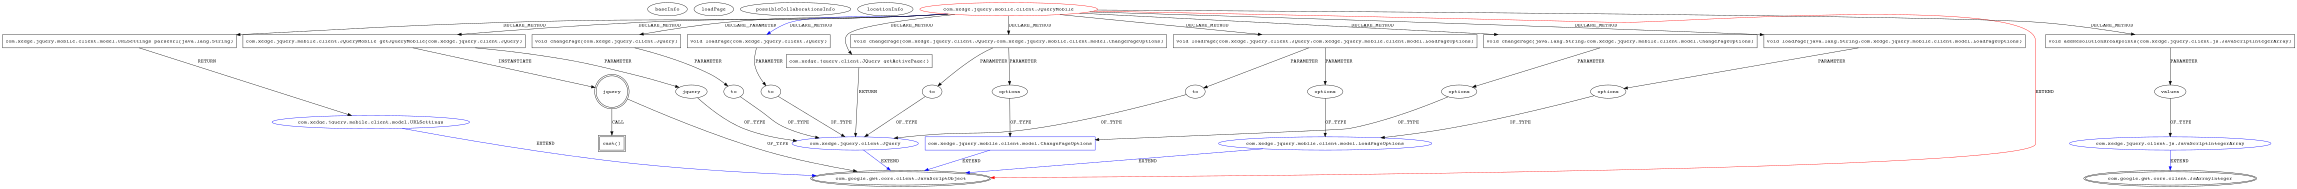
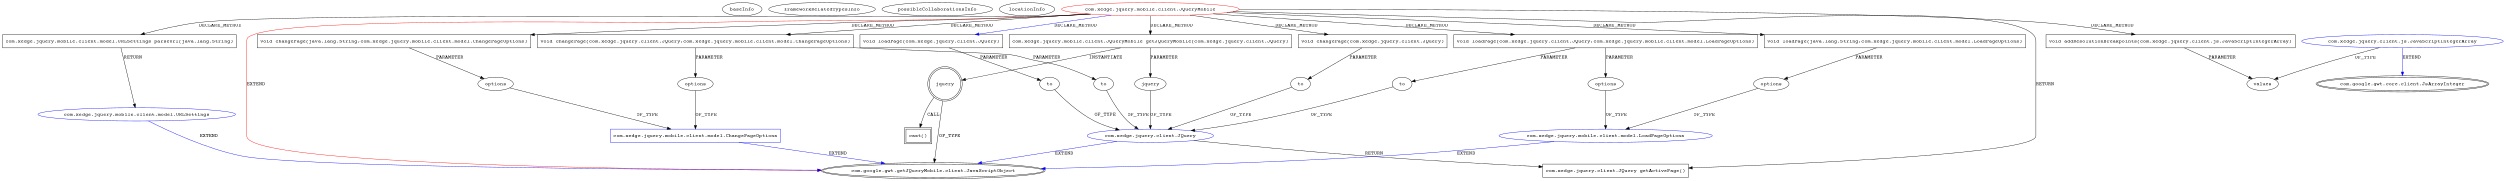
(714, 9) -> (822, 9)
(751, 25) -> (1296, 25)
(912, 25) -> (2045, 84)
(857, 100) -> (1349, 155)
(2170, 116) -> (2328, 62)
(901, 178) -> (933, 171)
